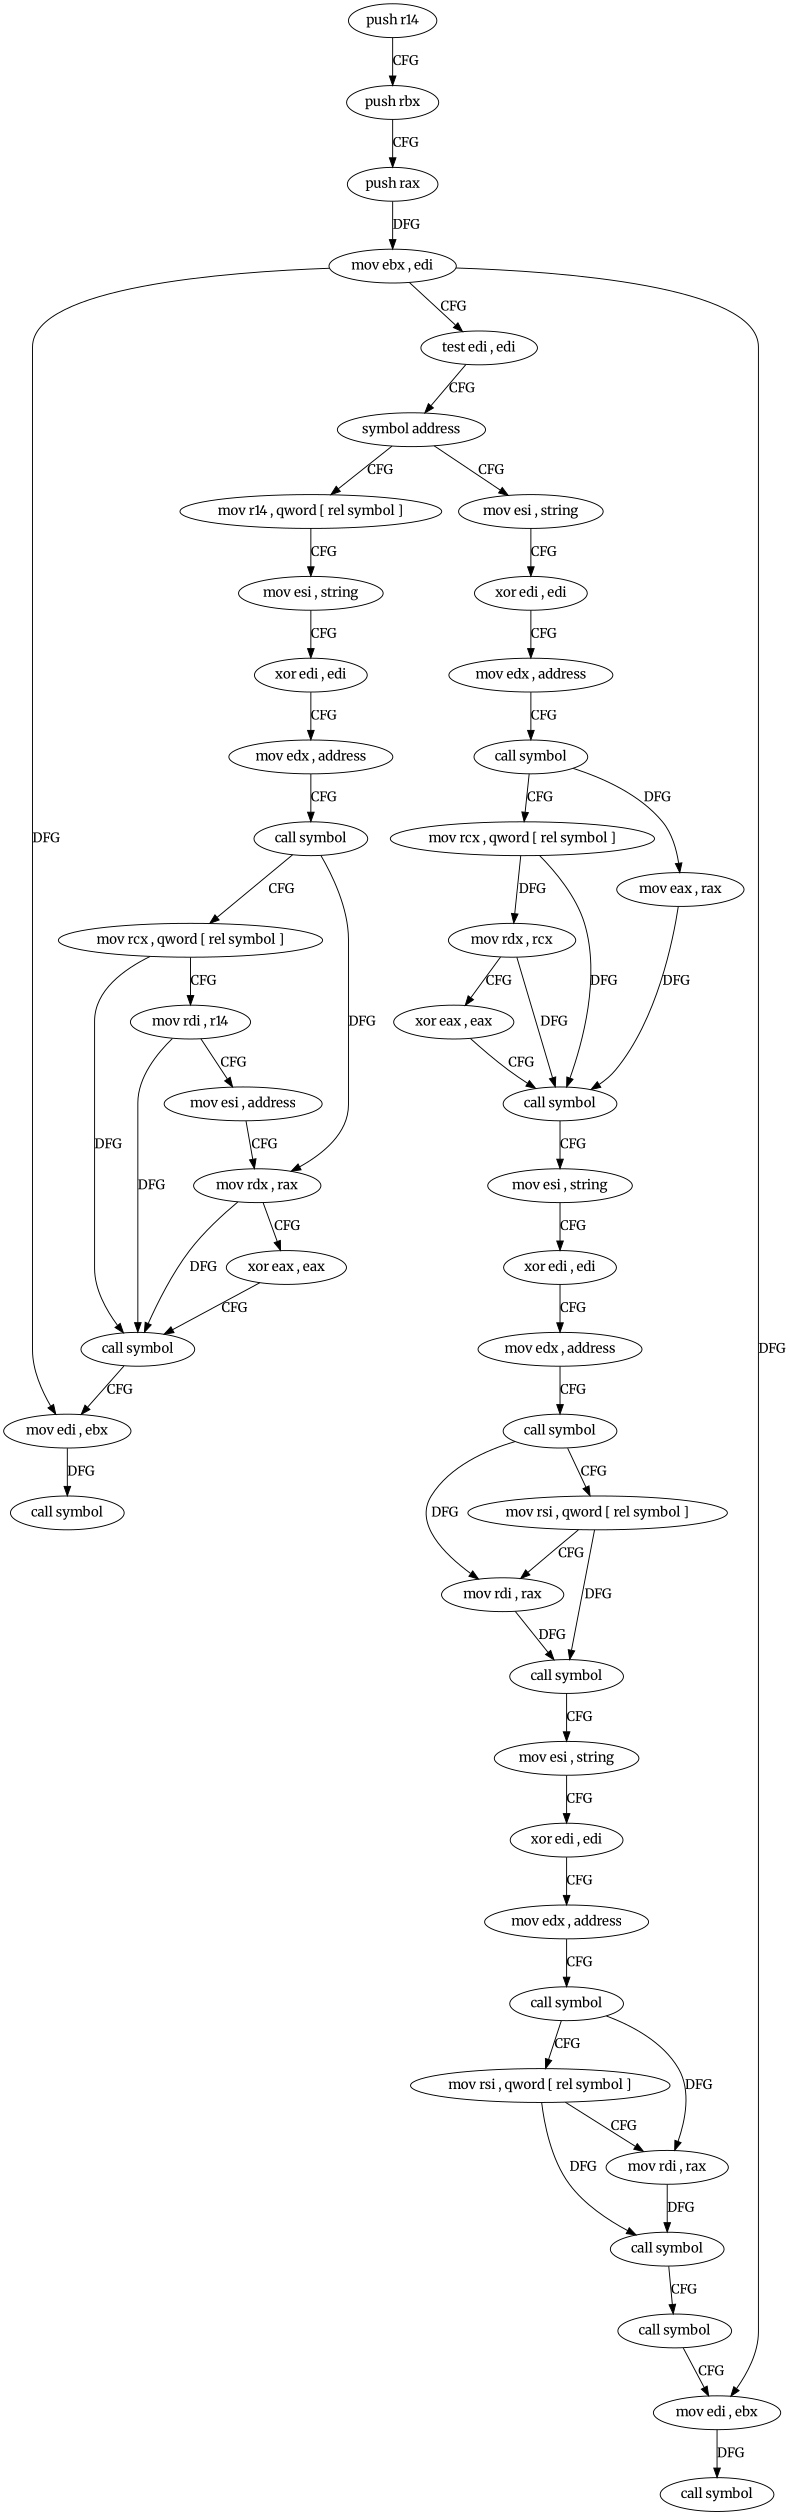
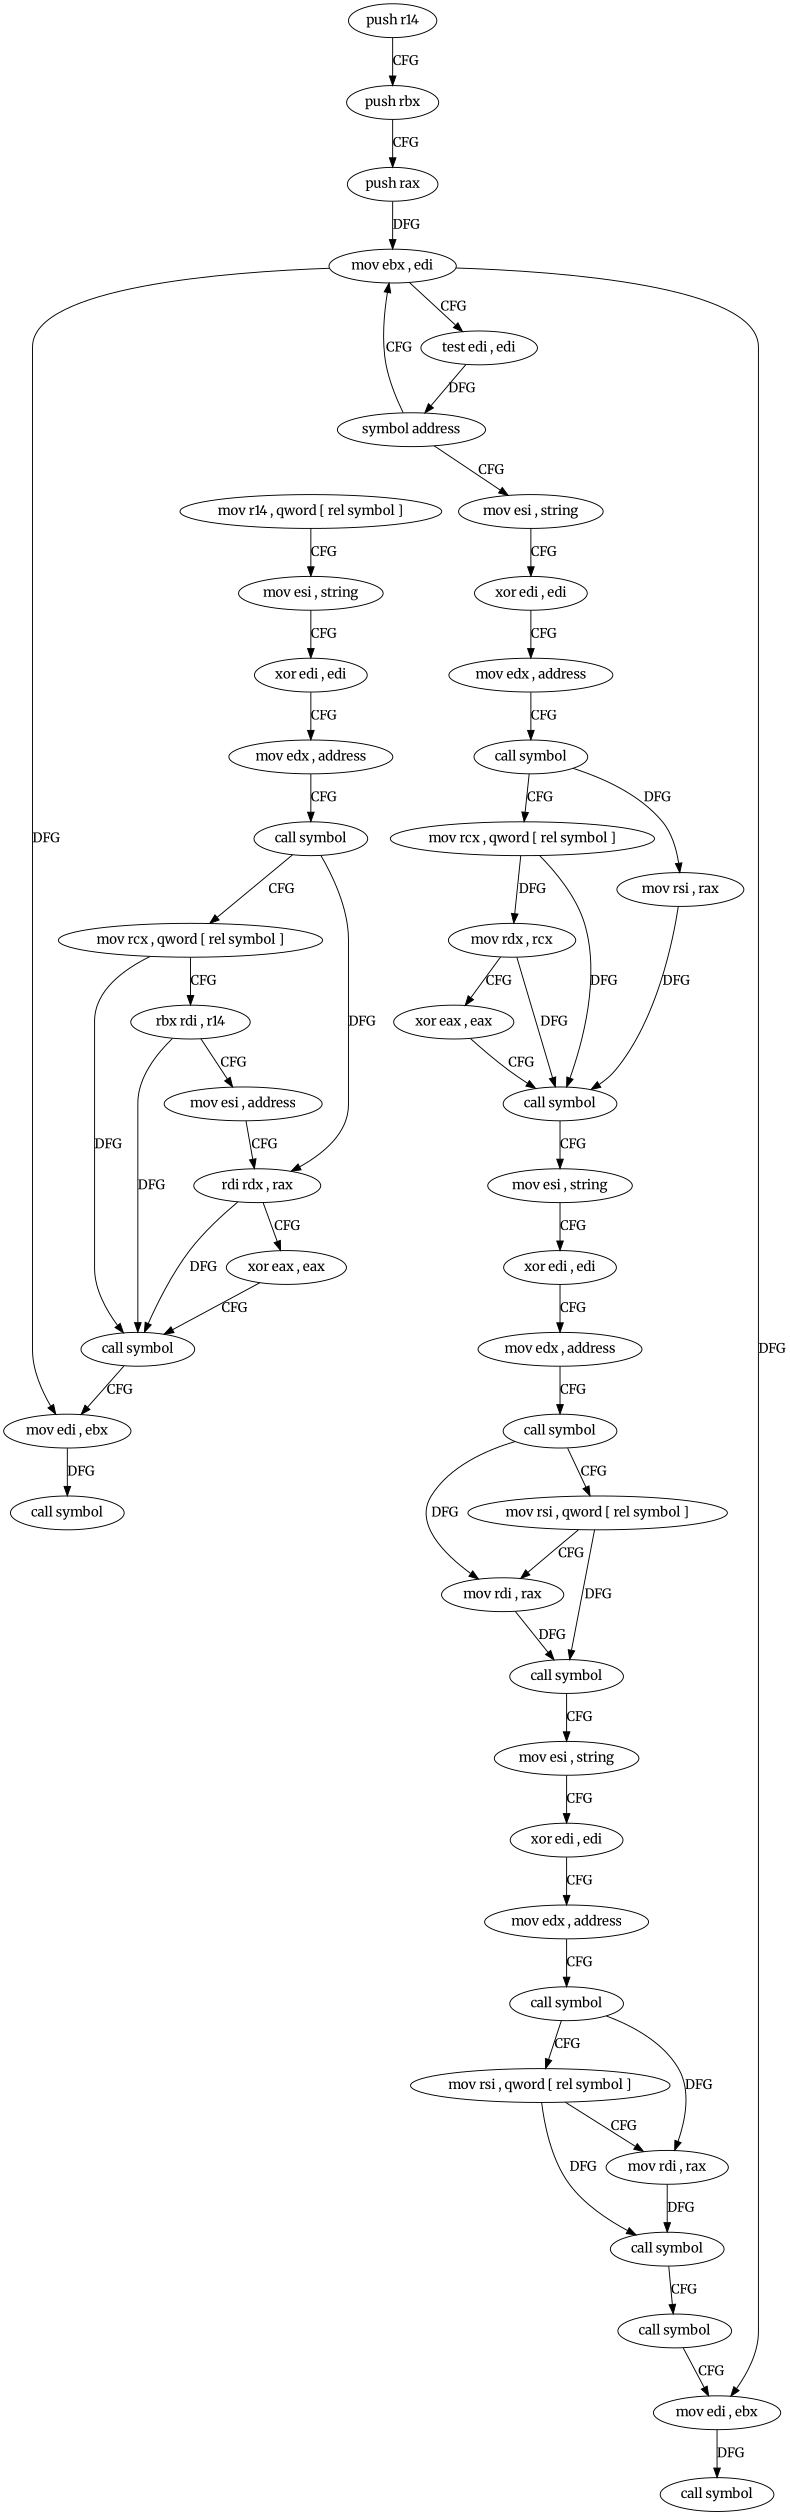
(462, 389) -> (462, 389)
(365, 467) -> (385, 354)
(680, 890) -> (680, 890)
(190, 1022) -> (190, 1022)
(257, 1186) -> (257, 1186)
